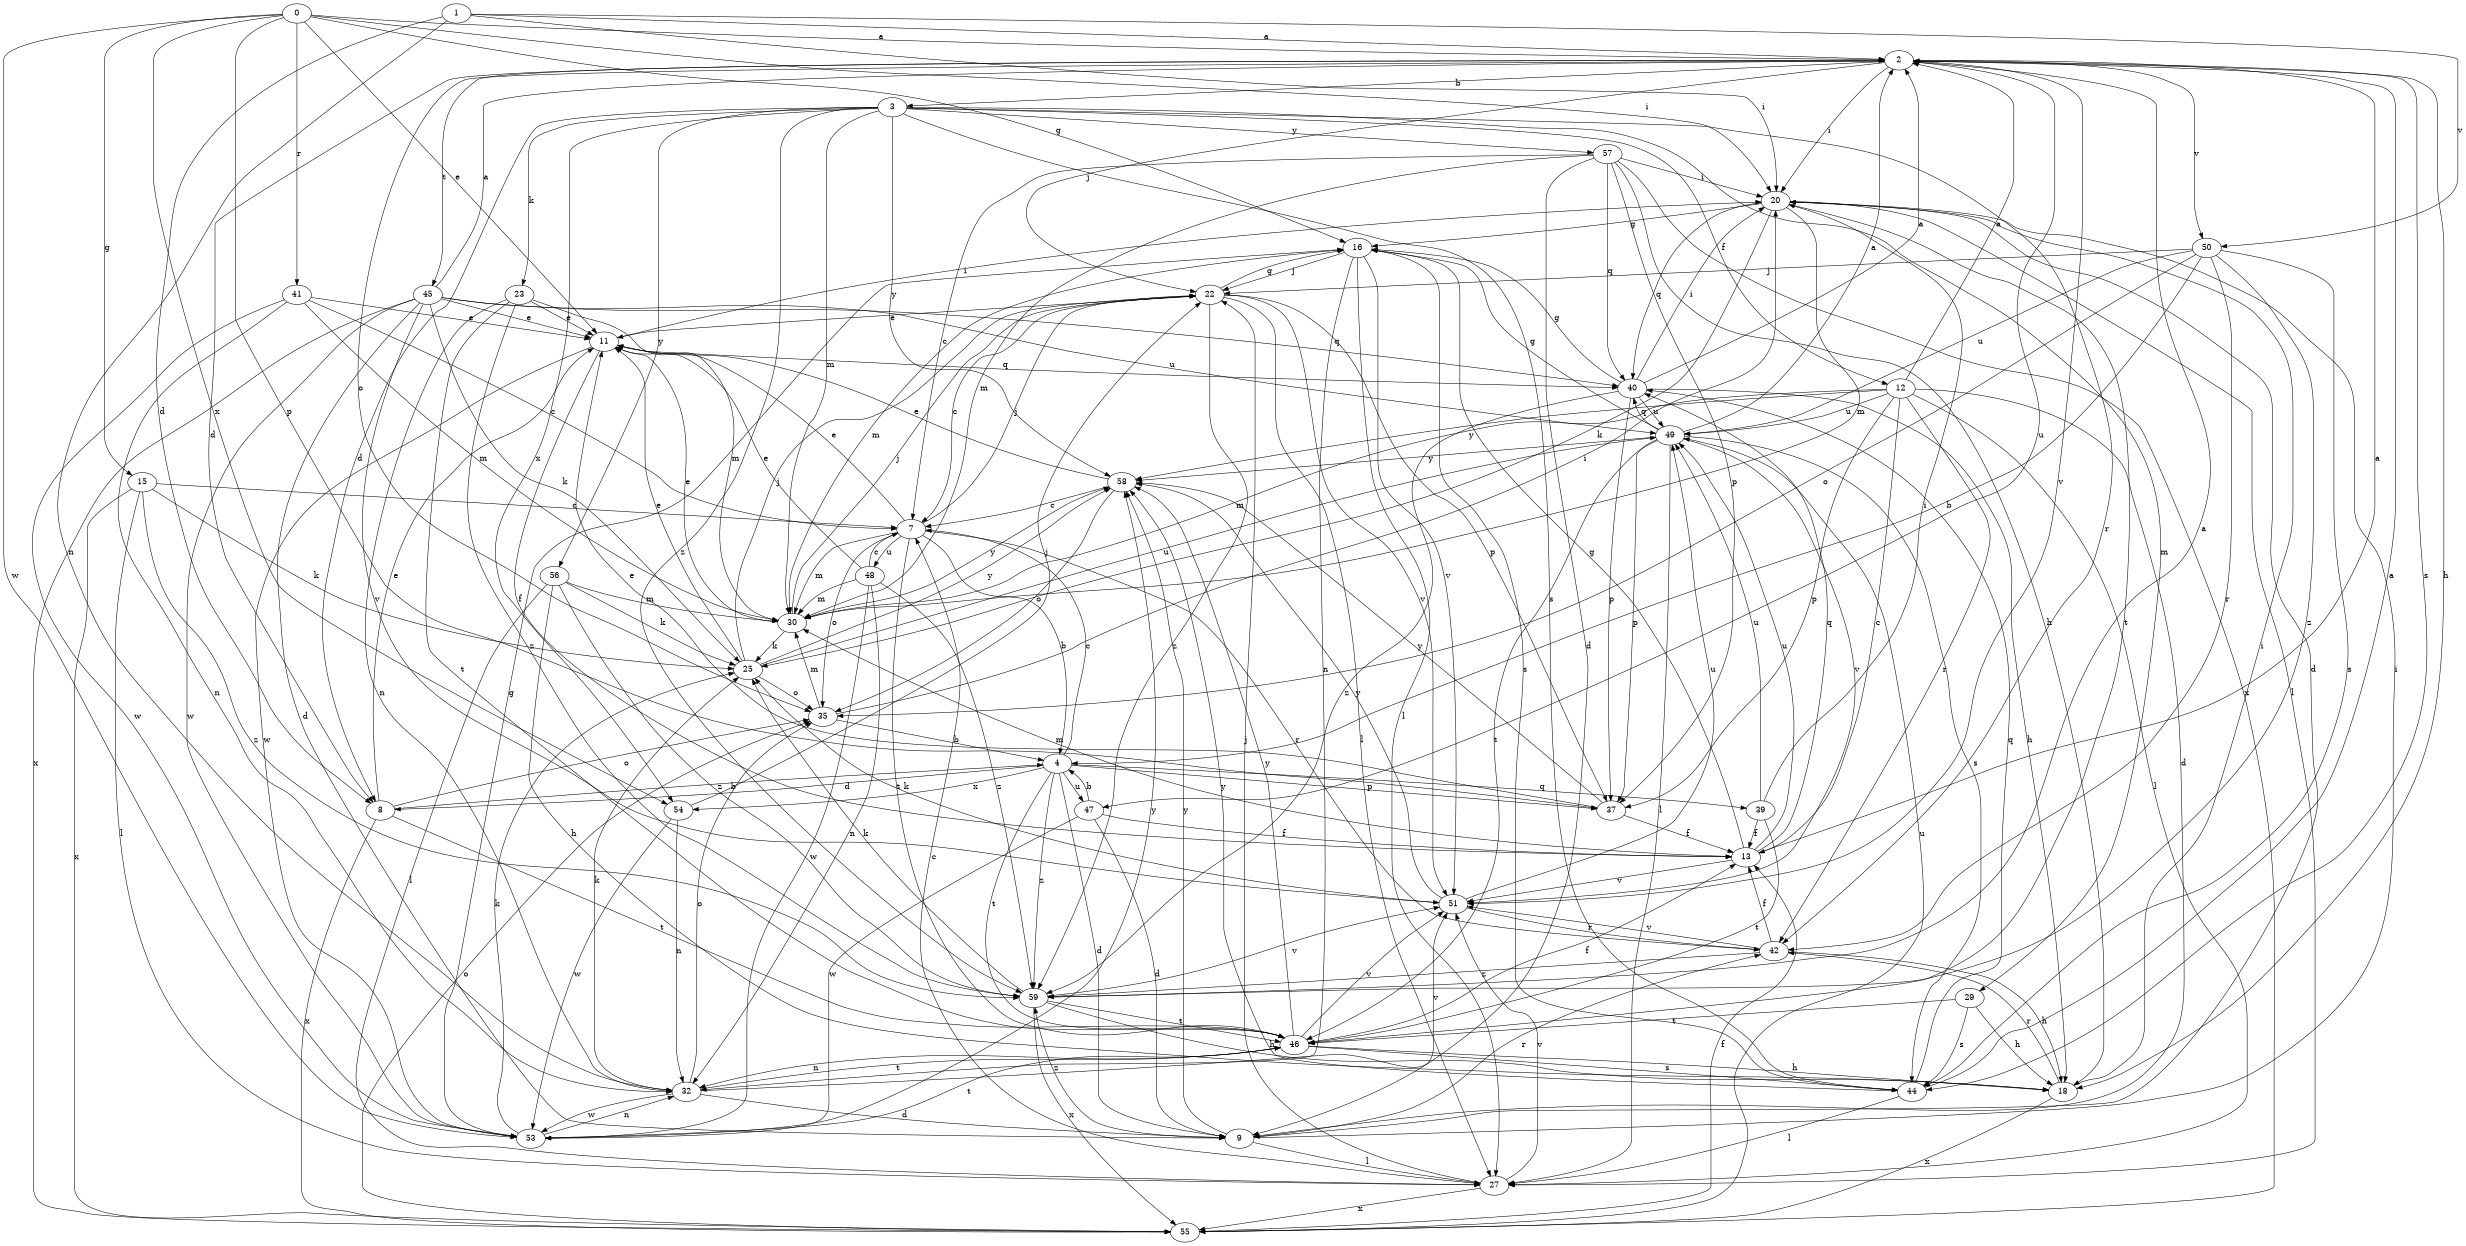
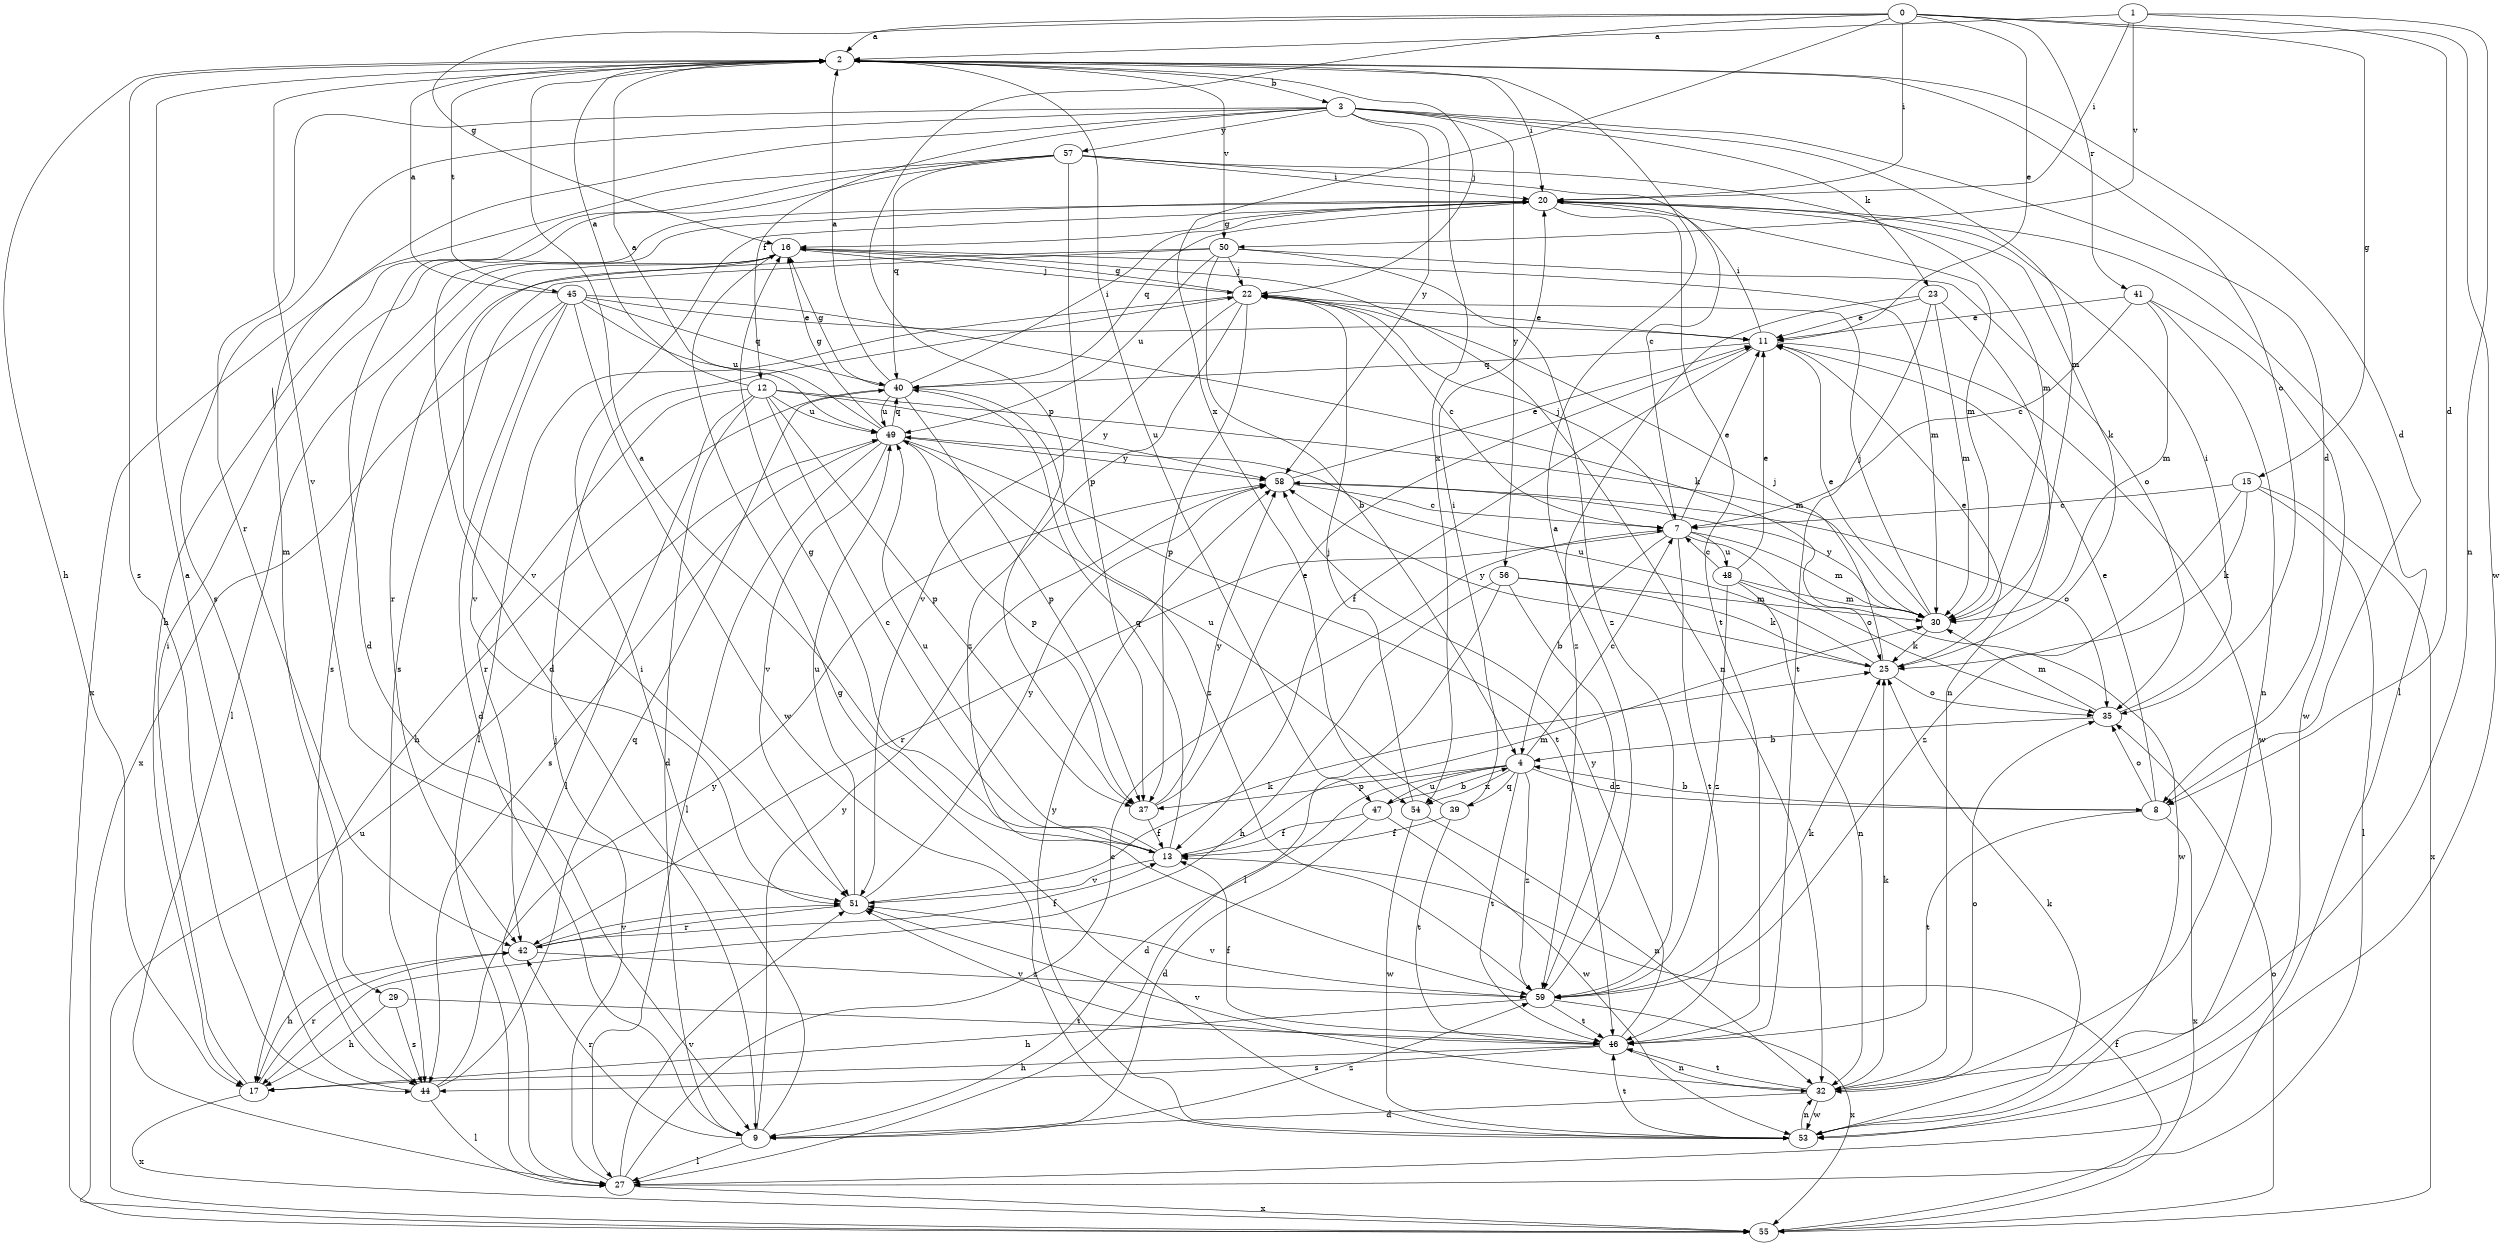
(672, 557) -> none
(2063, 1092) -> (254, 1092)
